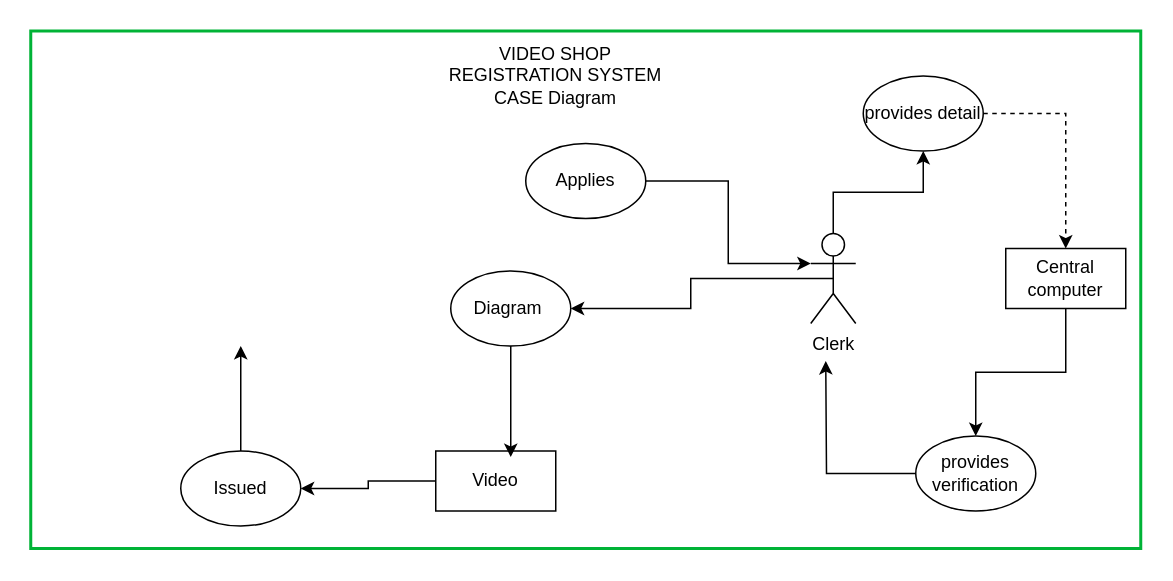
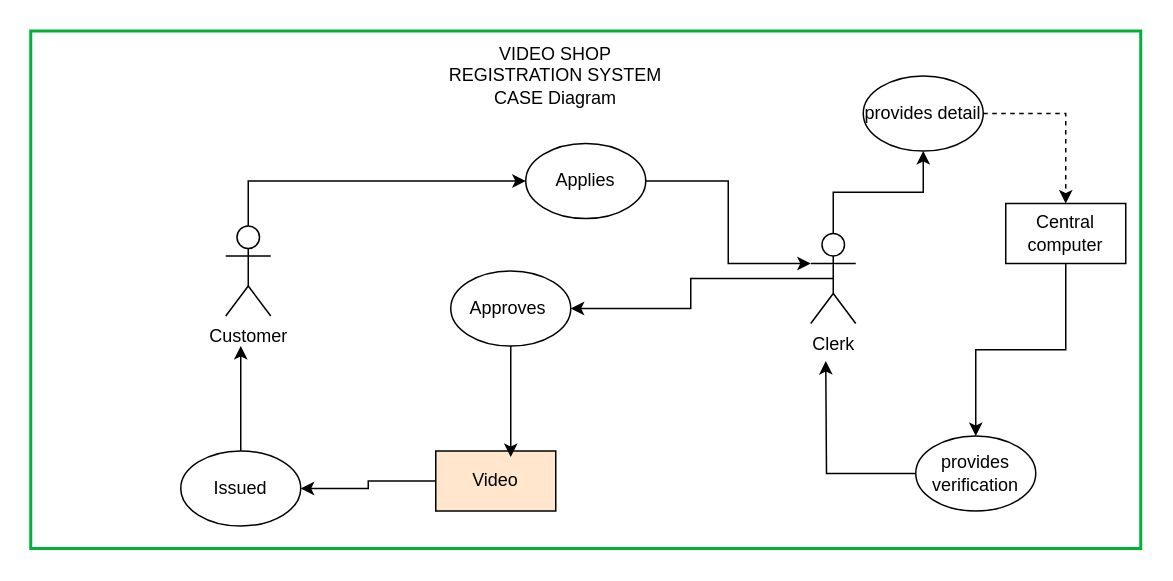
none -> (360, 181)
none -> (248, 271)
(1066, 278) -> (1066, 233)
(511, 308) -> (511, 308)
(496, 481) -> (496, 481)
